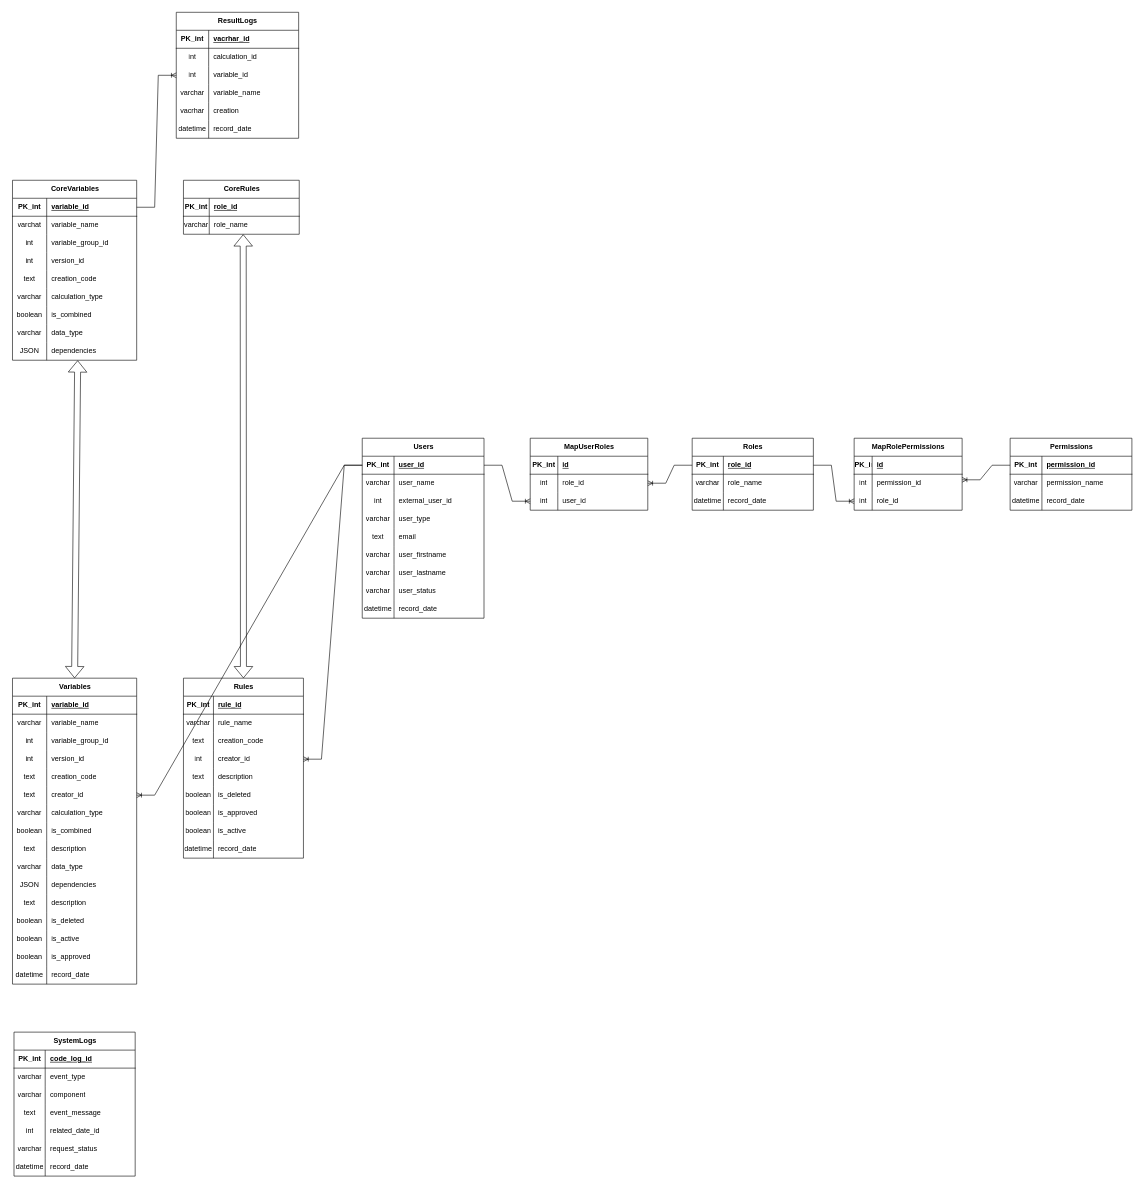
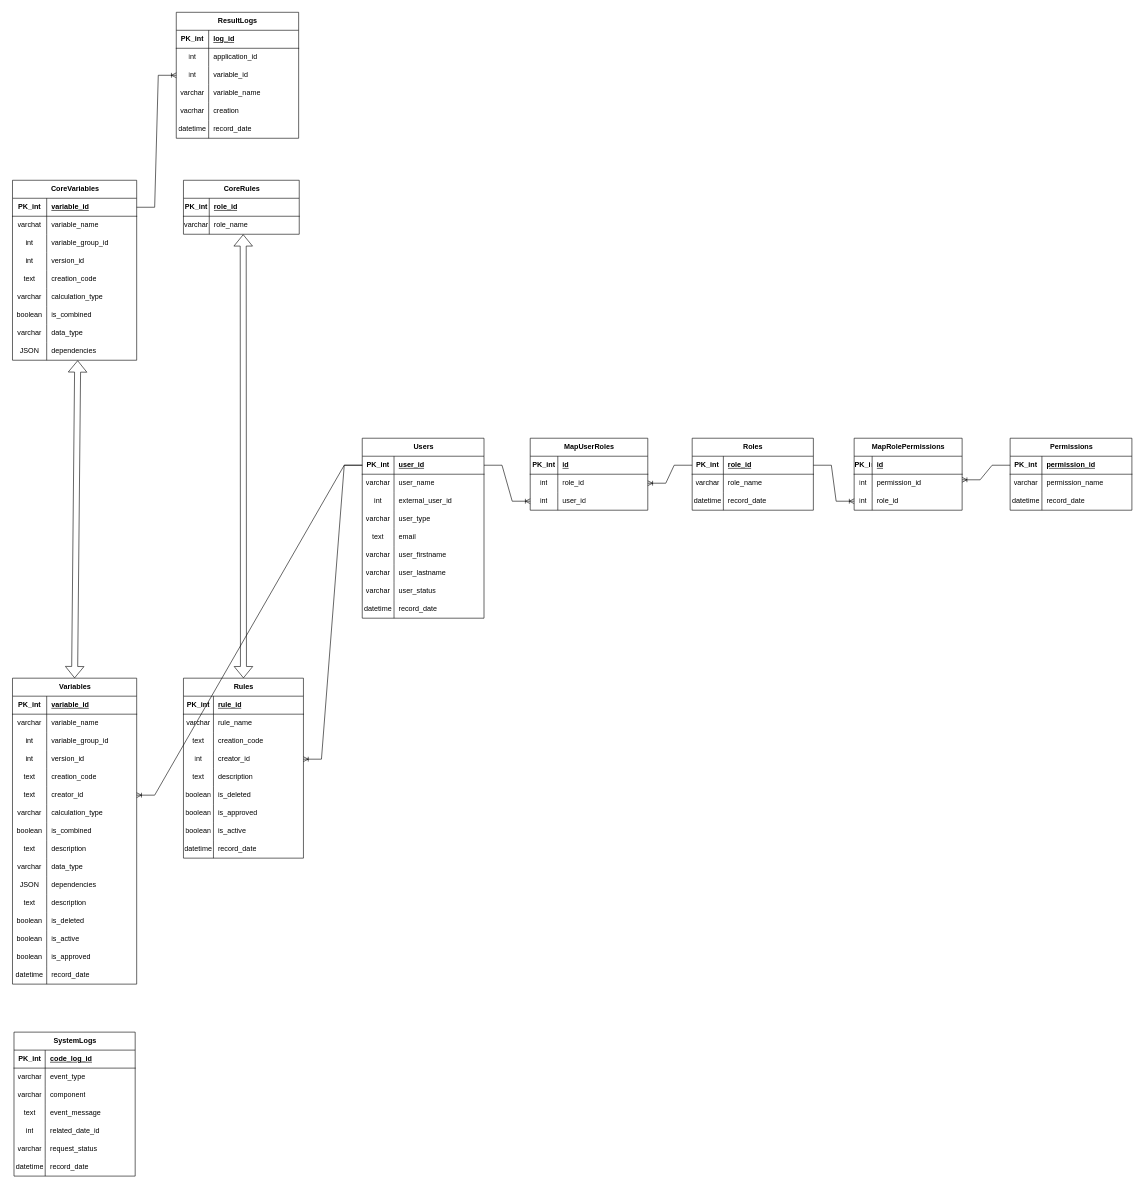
(233, 39) -> (224, 39)
(238, 57) -> (238, 57)
